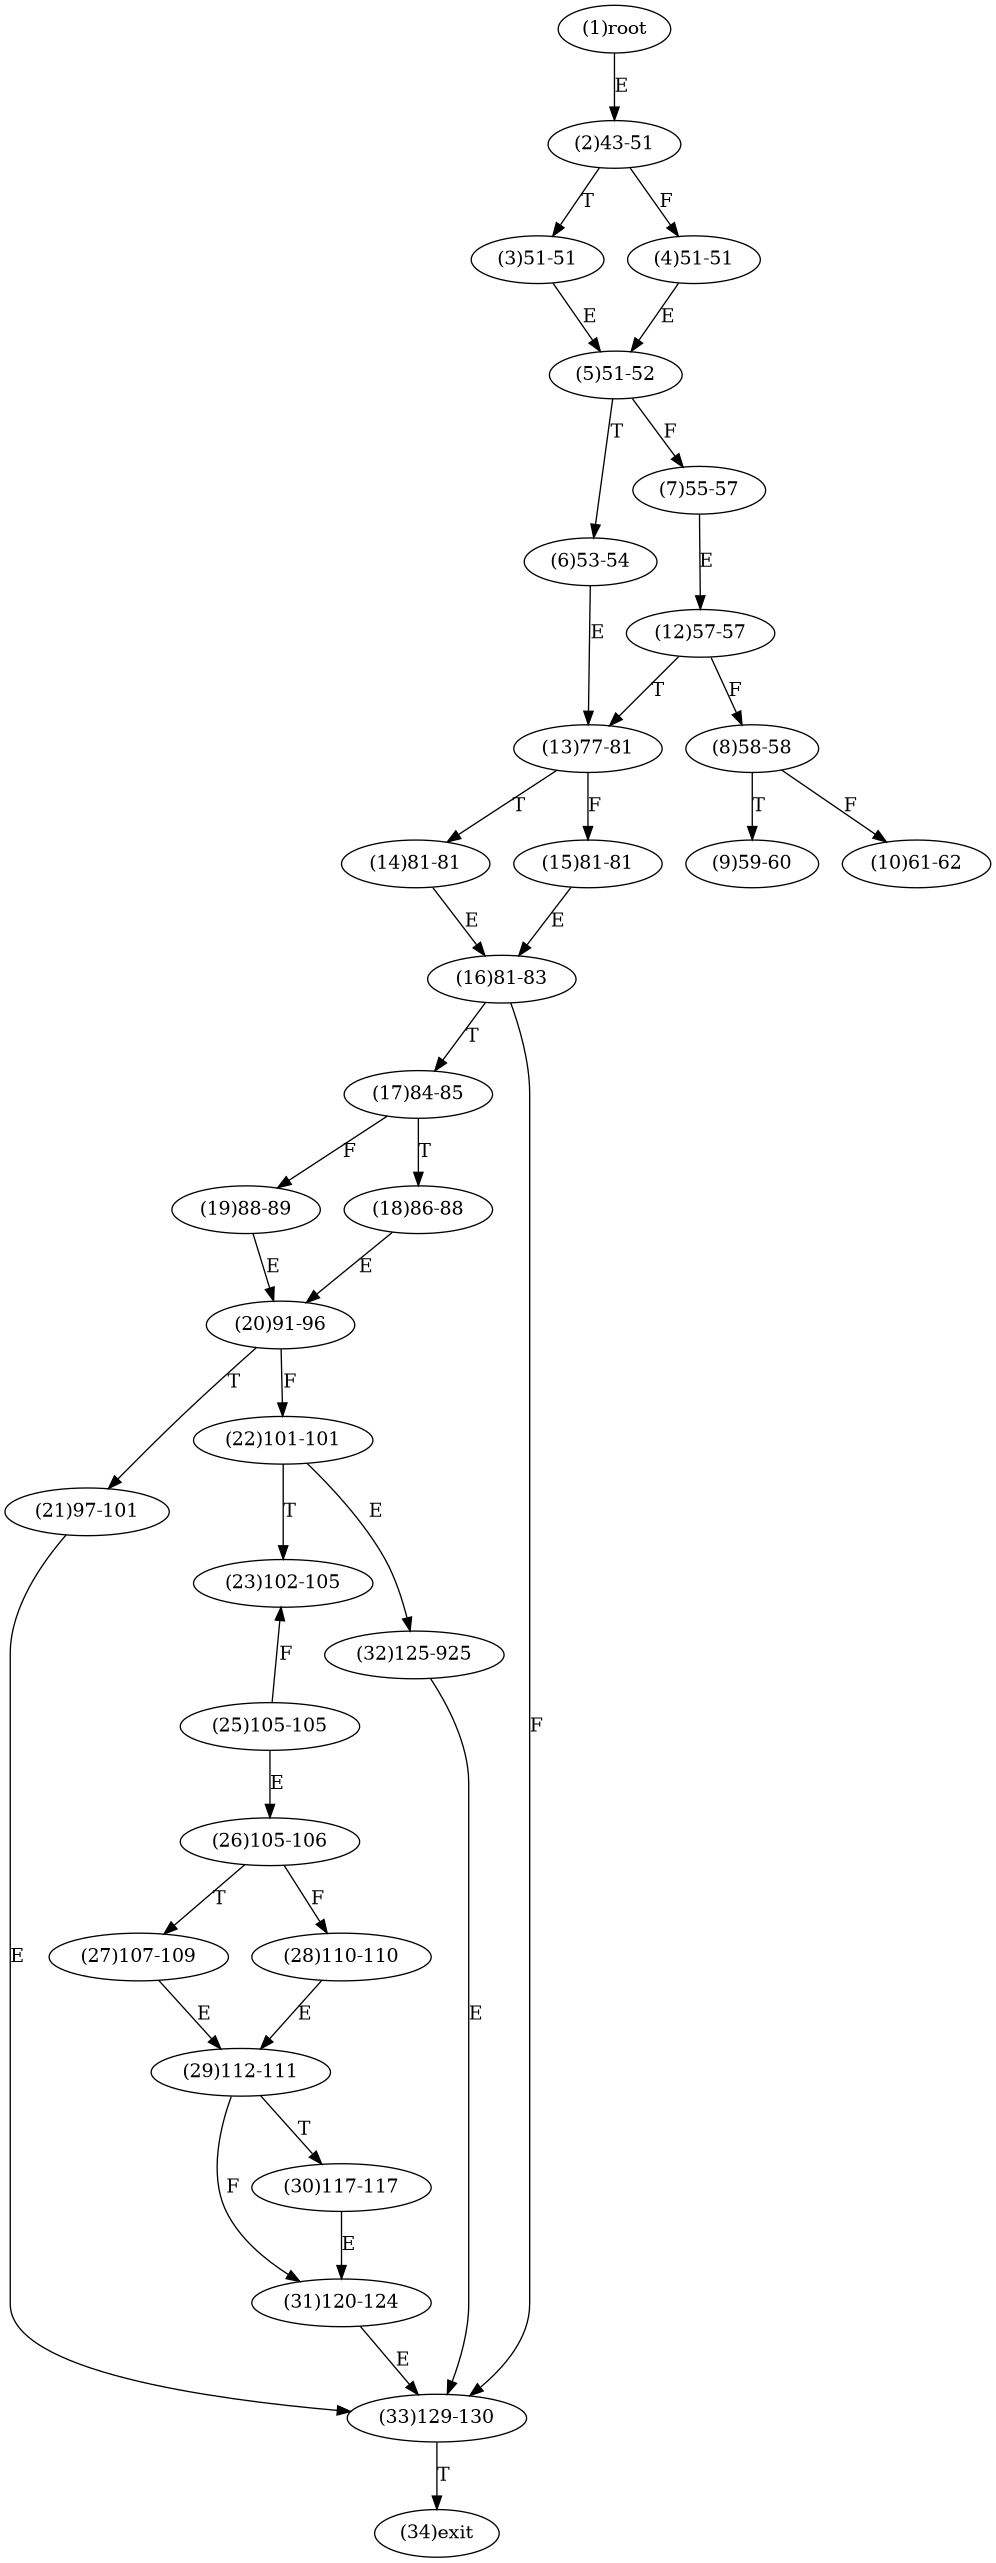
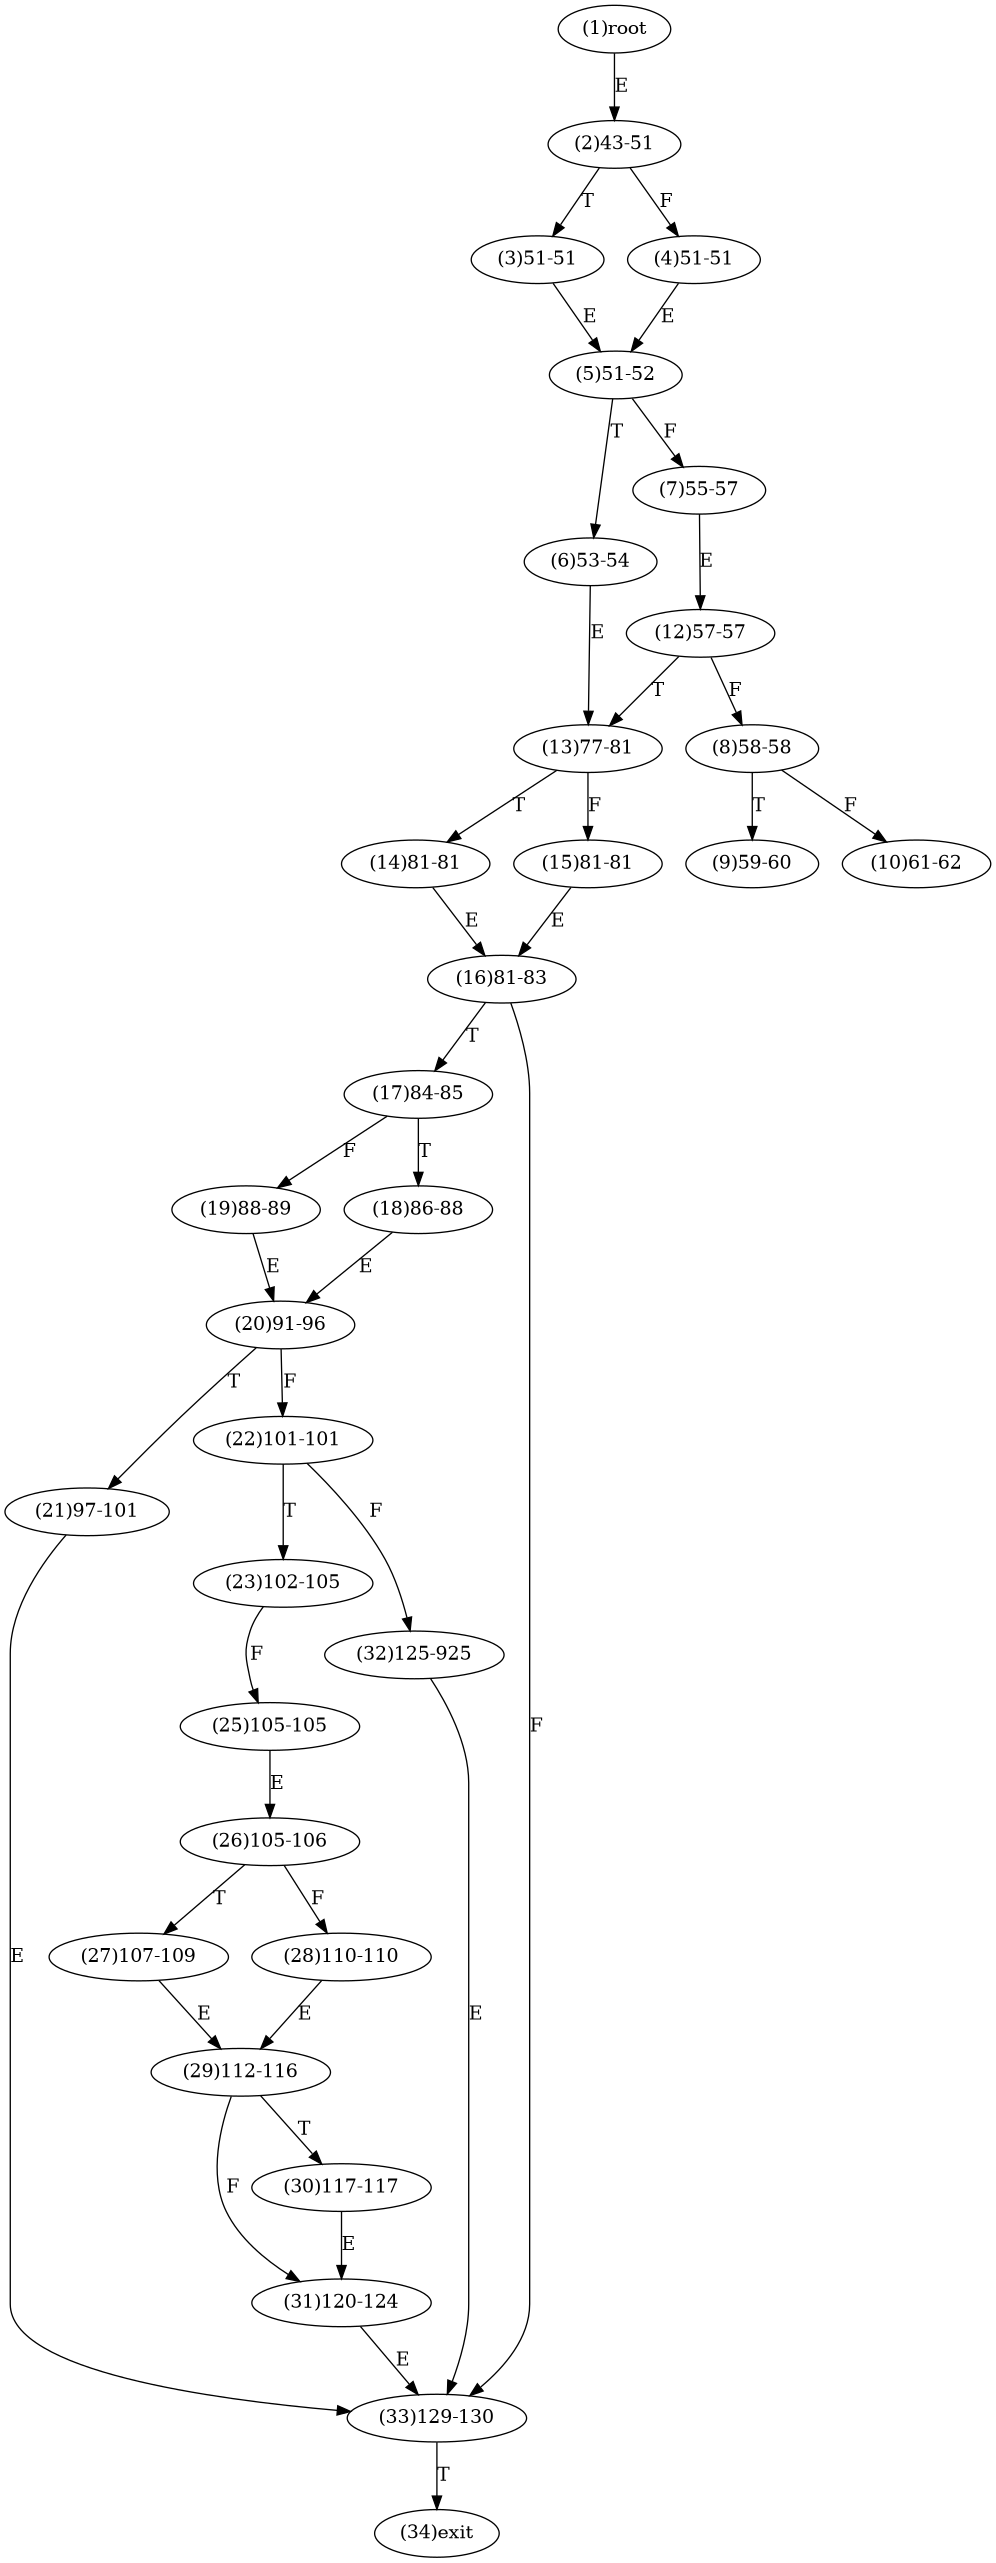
(376, 1512) -> (376, 1512)
(276, 1661) -> (246, 1647)
(241, 2072) -> (241, 2072)
